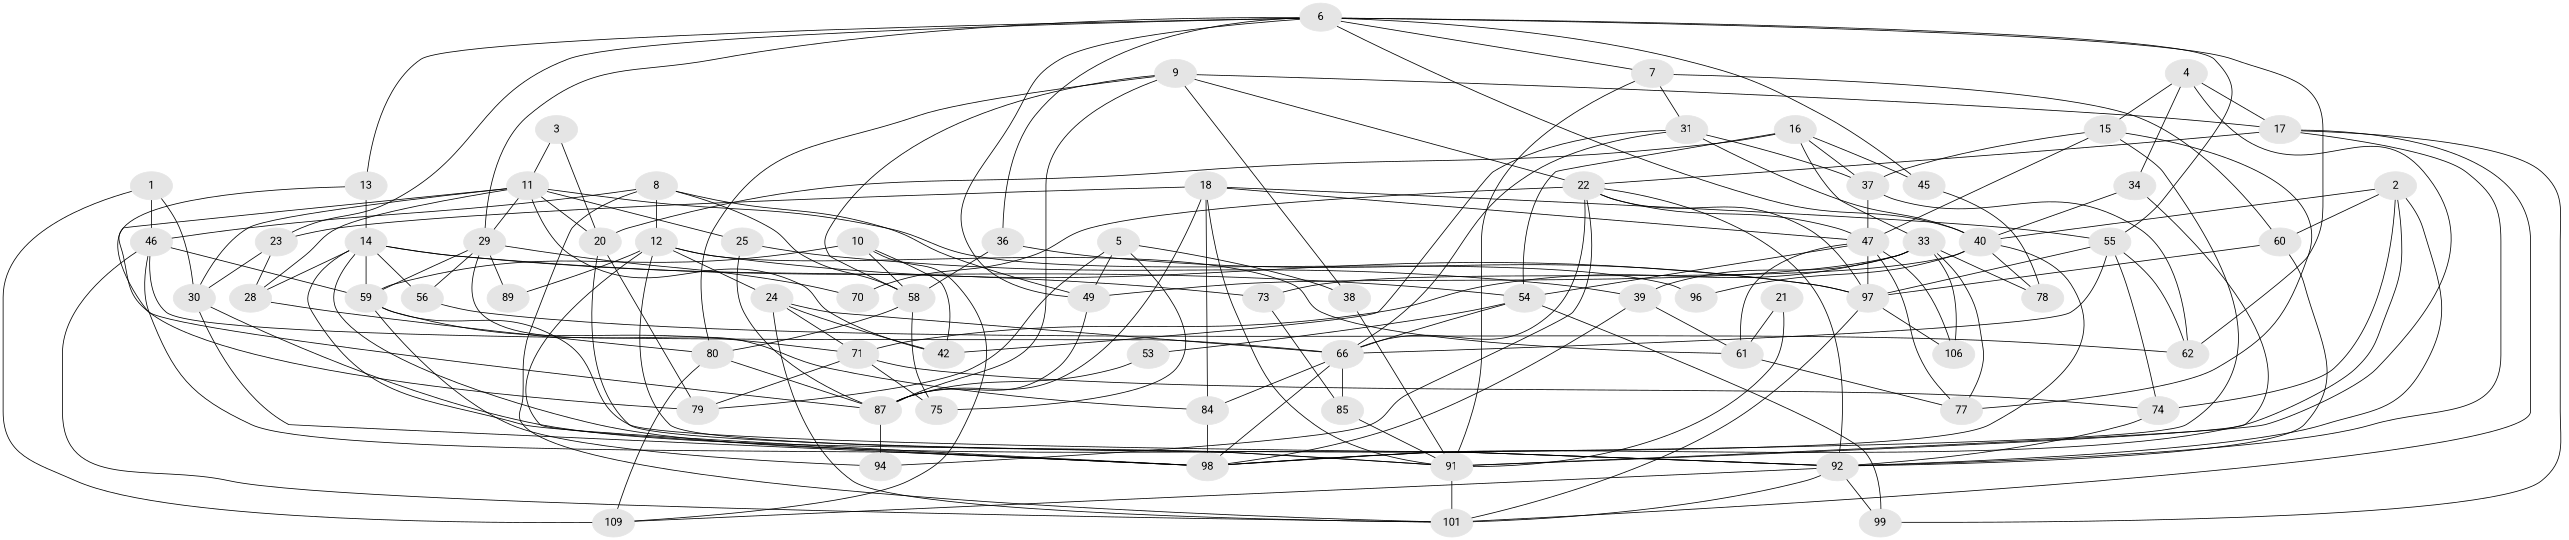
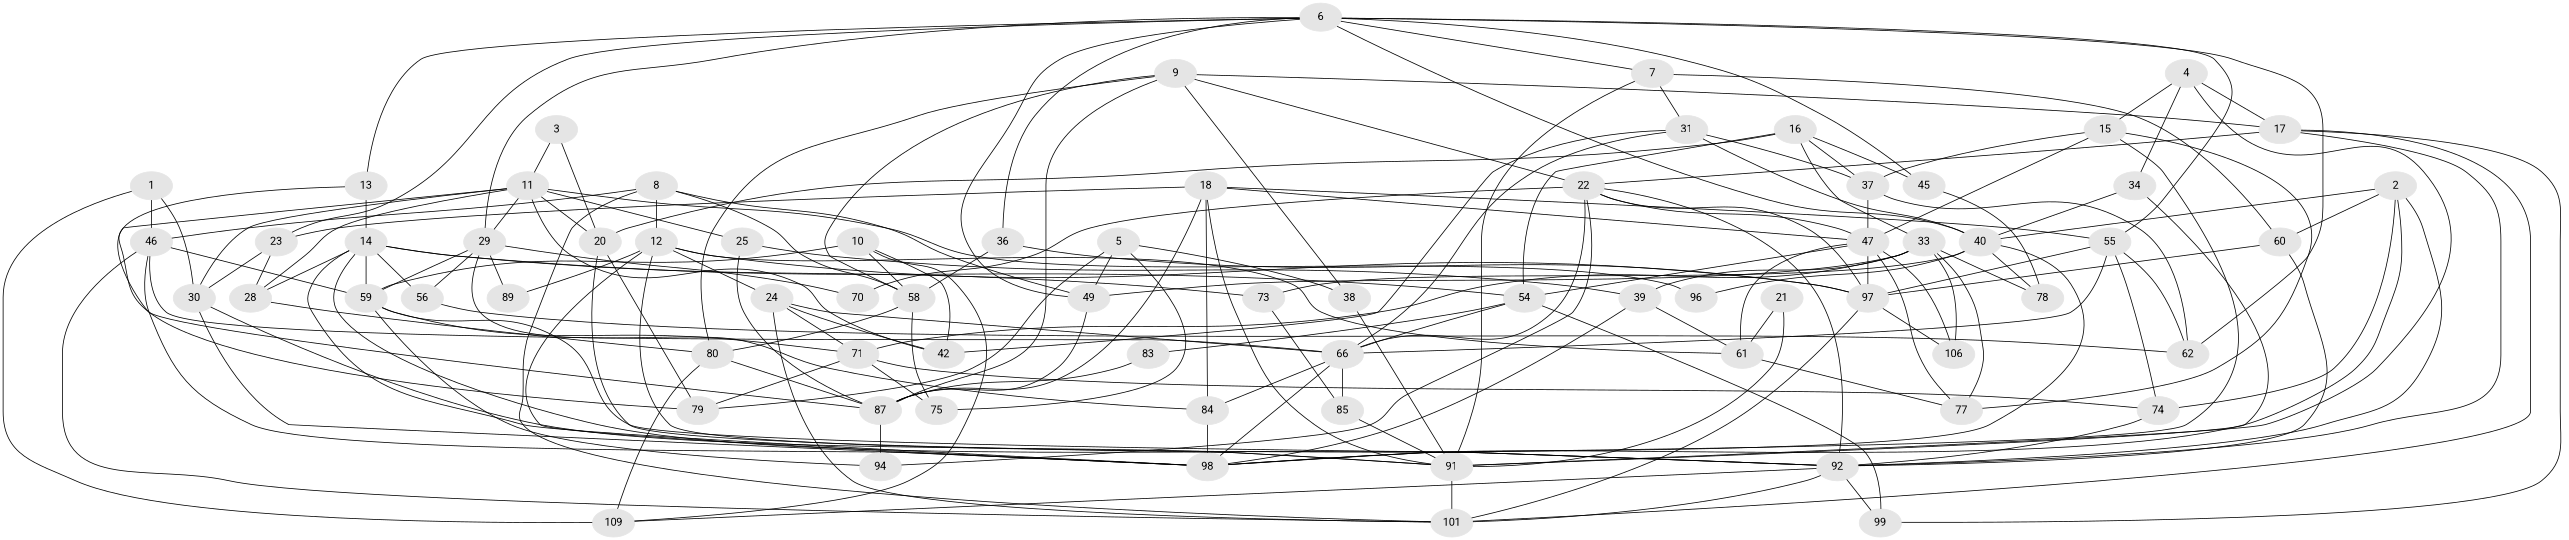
(1148, 354) -> (1148, 354)
